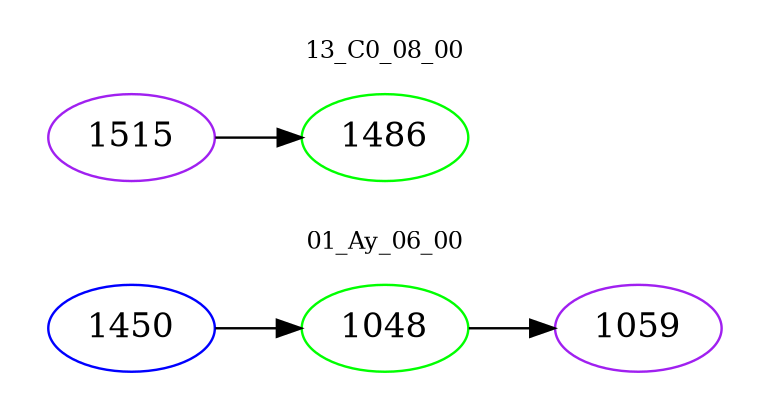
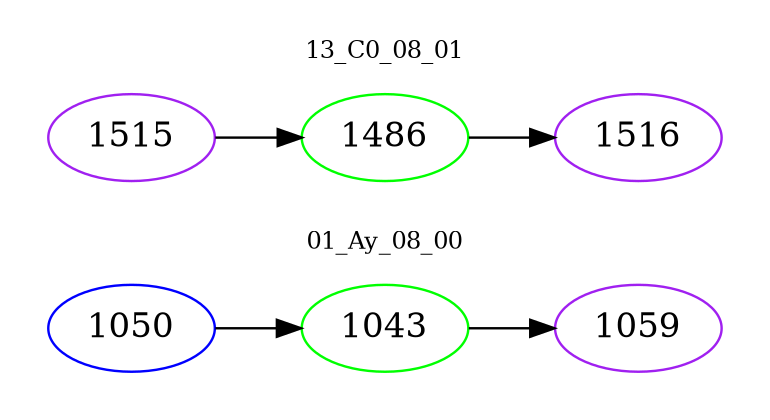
(385, 52) -> (385, 52)
none -> (638, 138)
(385, 243) -> (385, 243)
(132, 328) -> (132, 328)
(385, 328) -> (385, 328)
